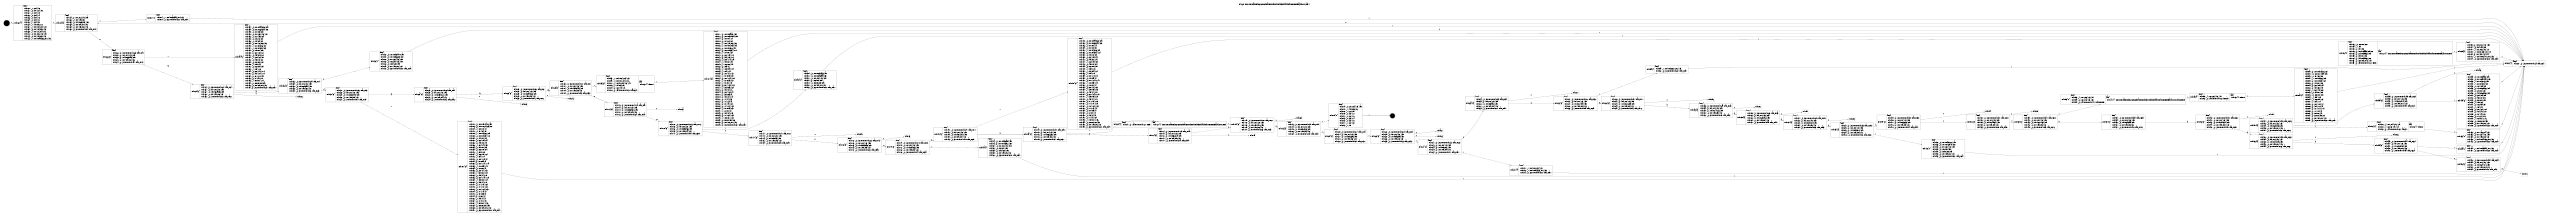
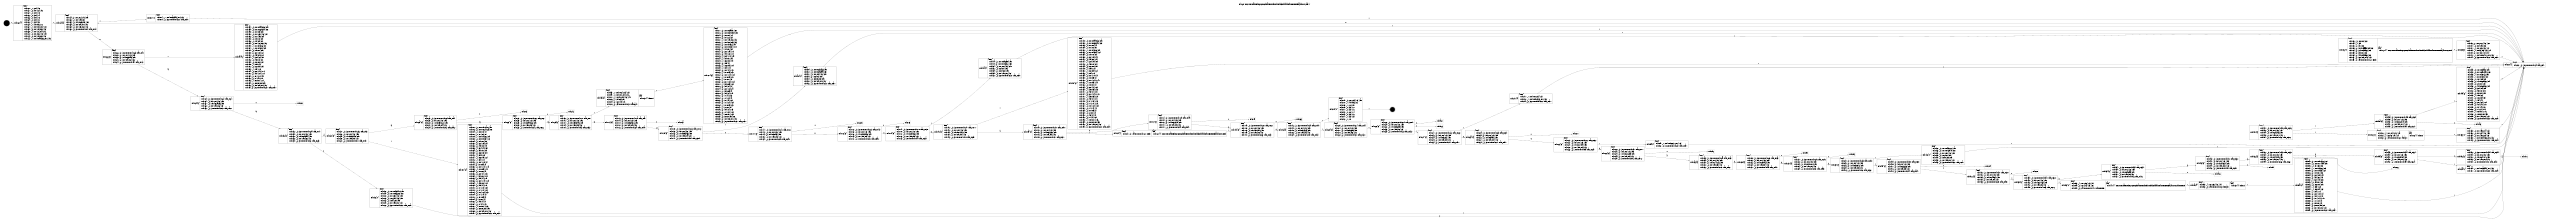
(1758, 107) -> none
none -> (2218, 174)
